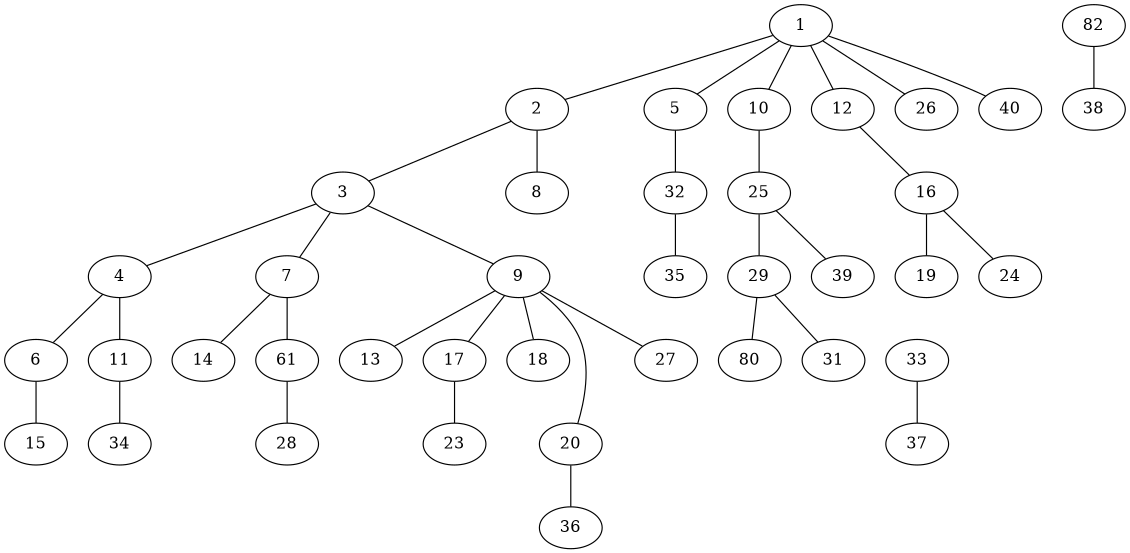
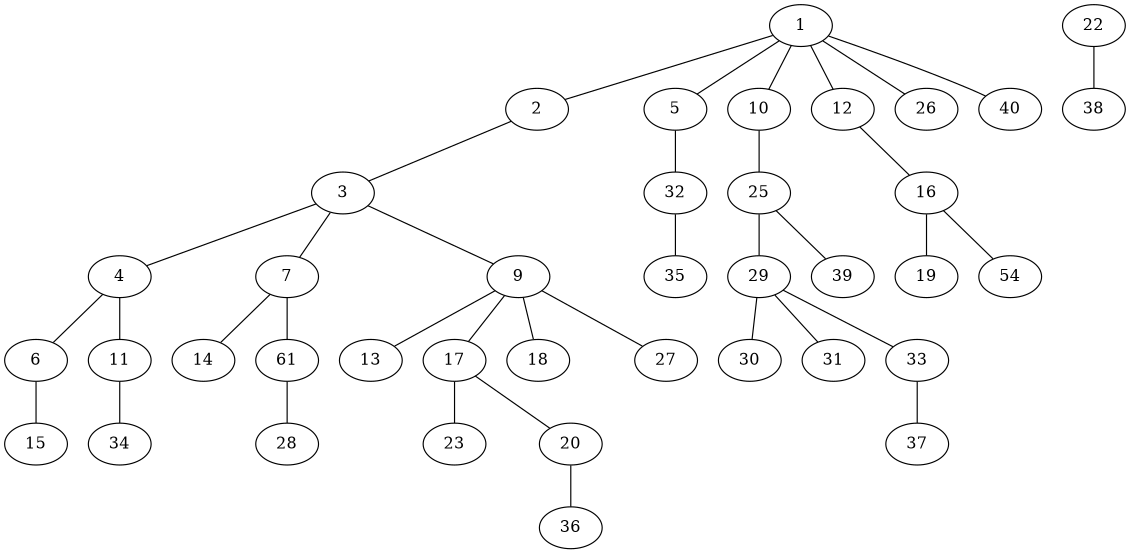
(1094, 26) -> (1094, 26)
(537, 193) -> none
(1010, 277) -> (1010, 277)
none -> (838, 318)
(584, 350) -> (513, 402)
(750, 360) -> (750, 360)
